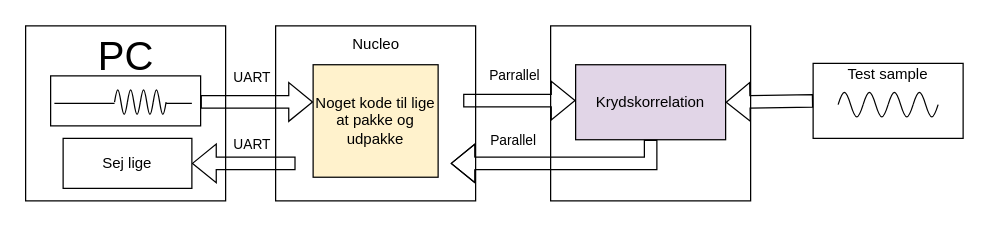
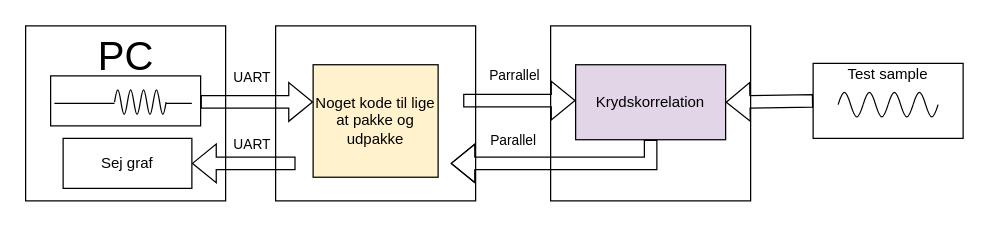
(376, 44) -> none
(128, 163) -> (128, 163)
